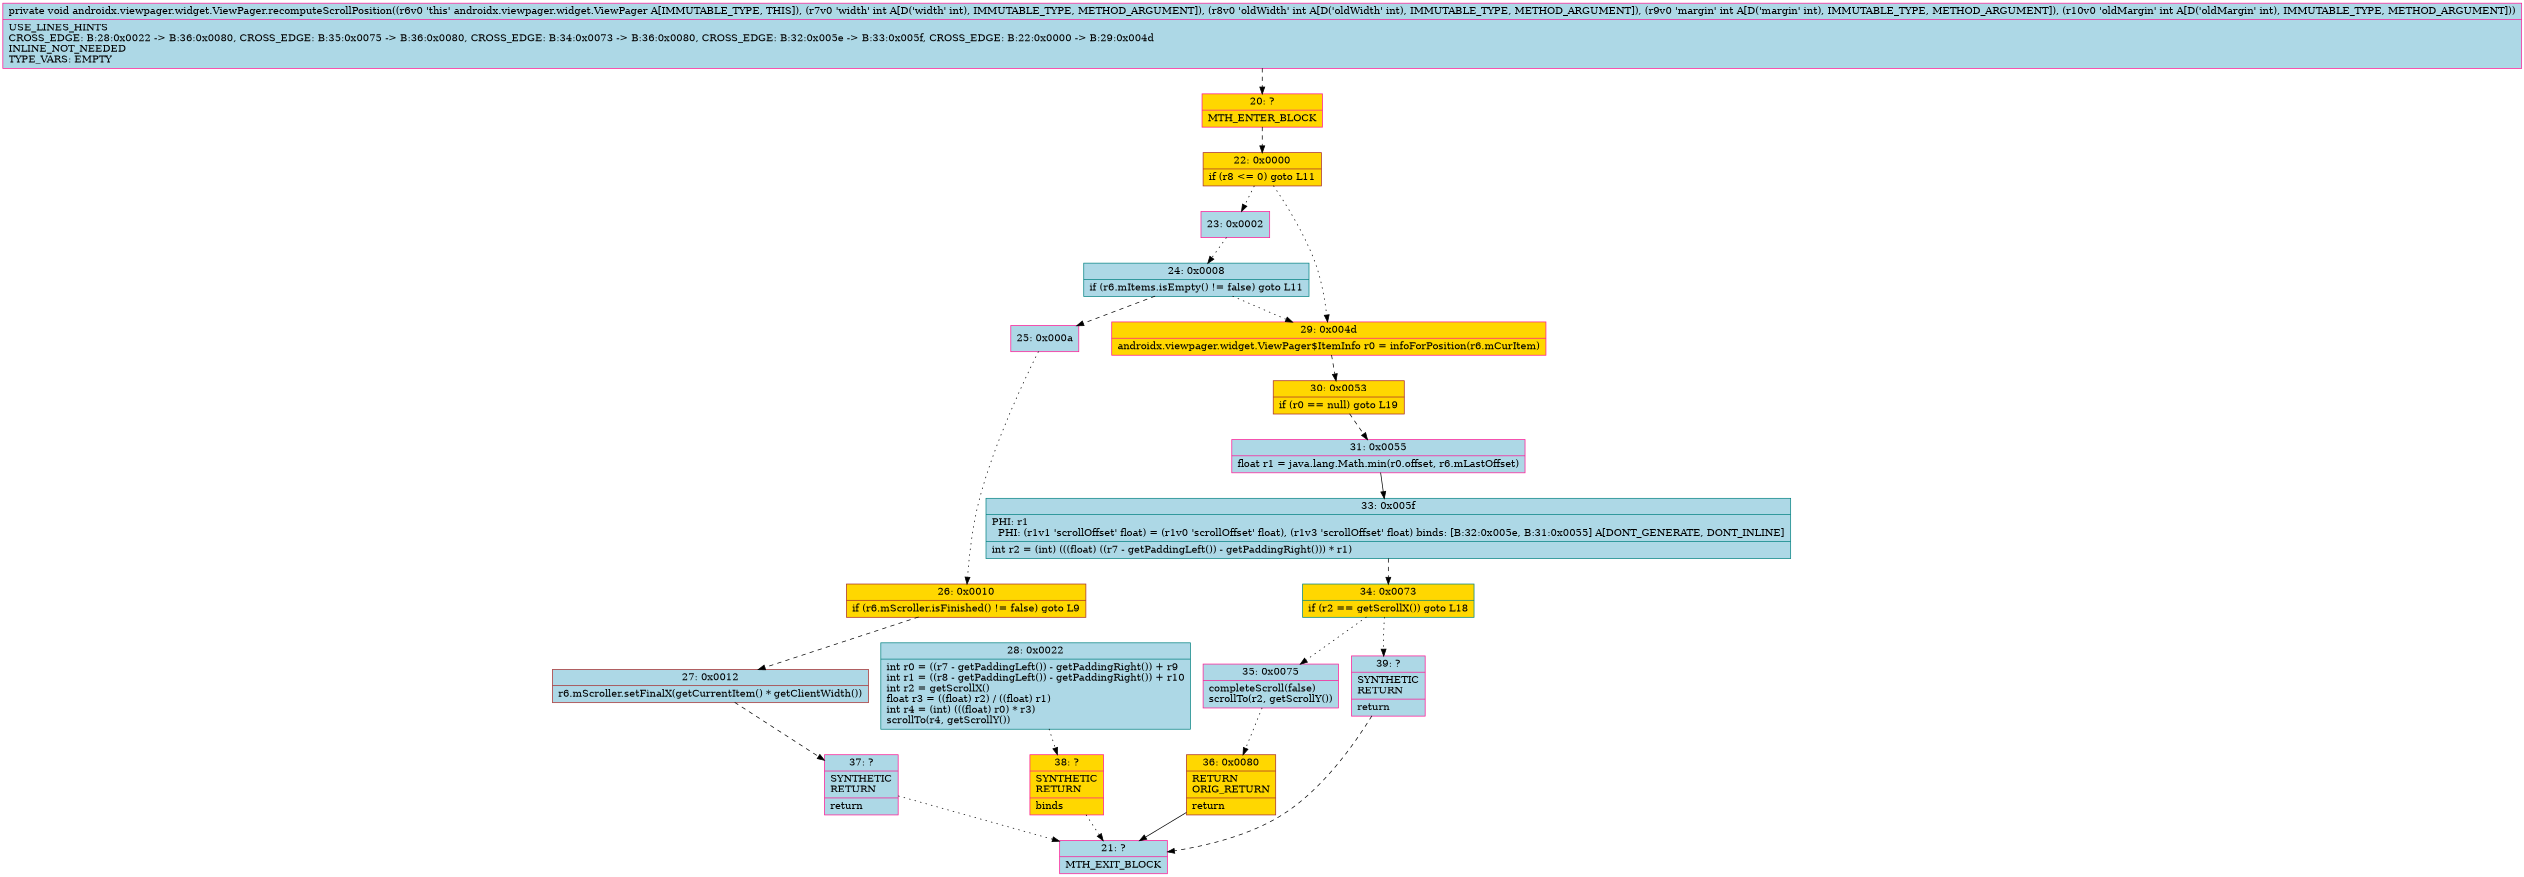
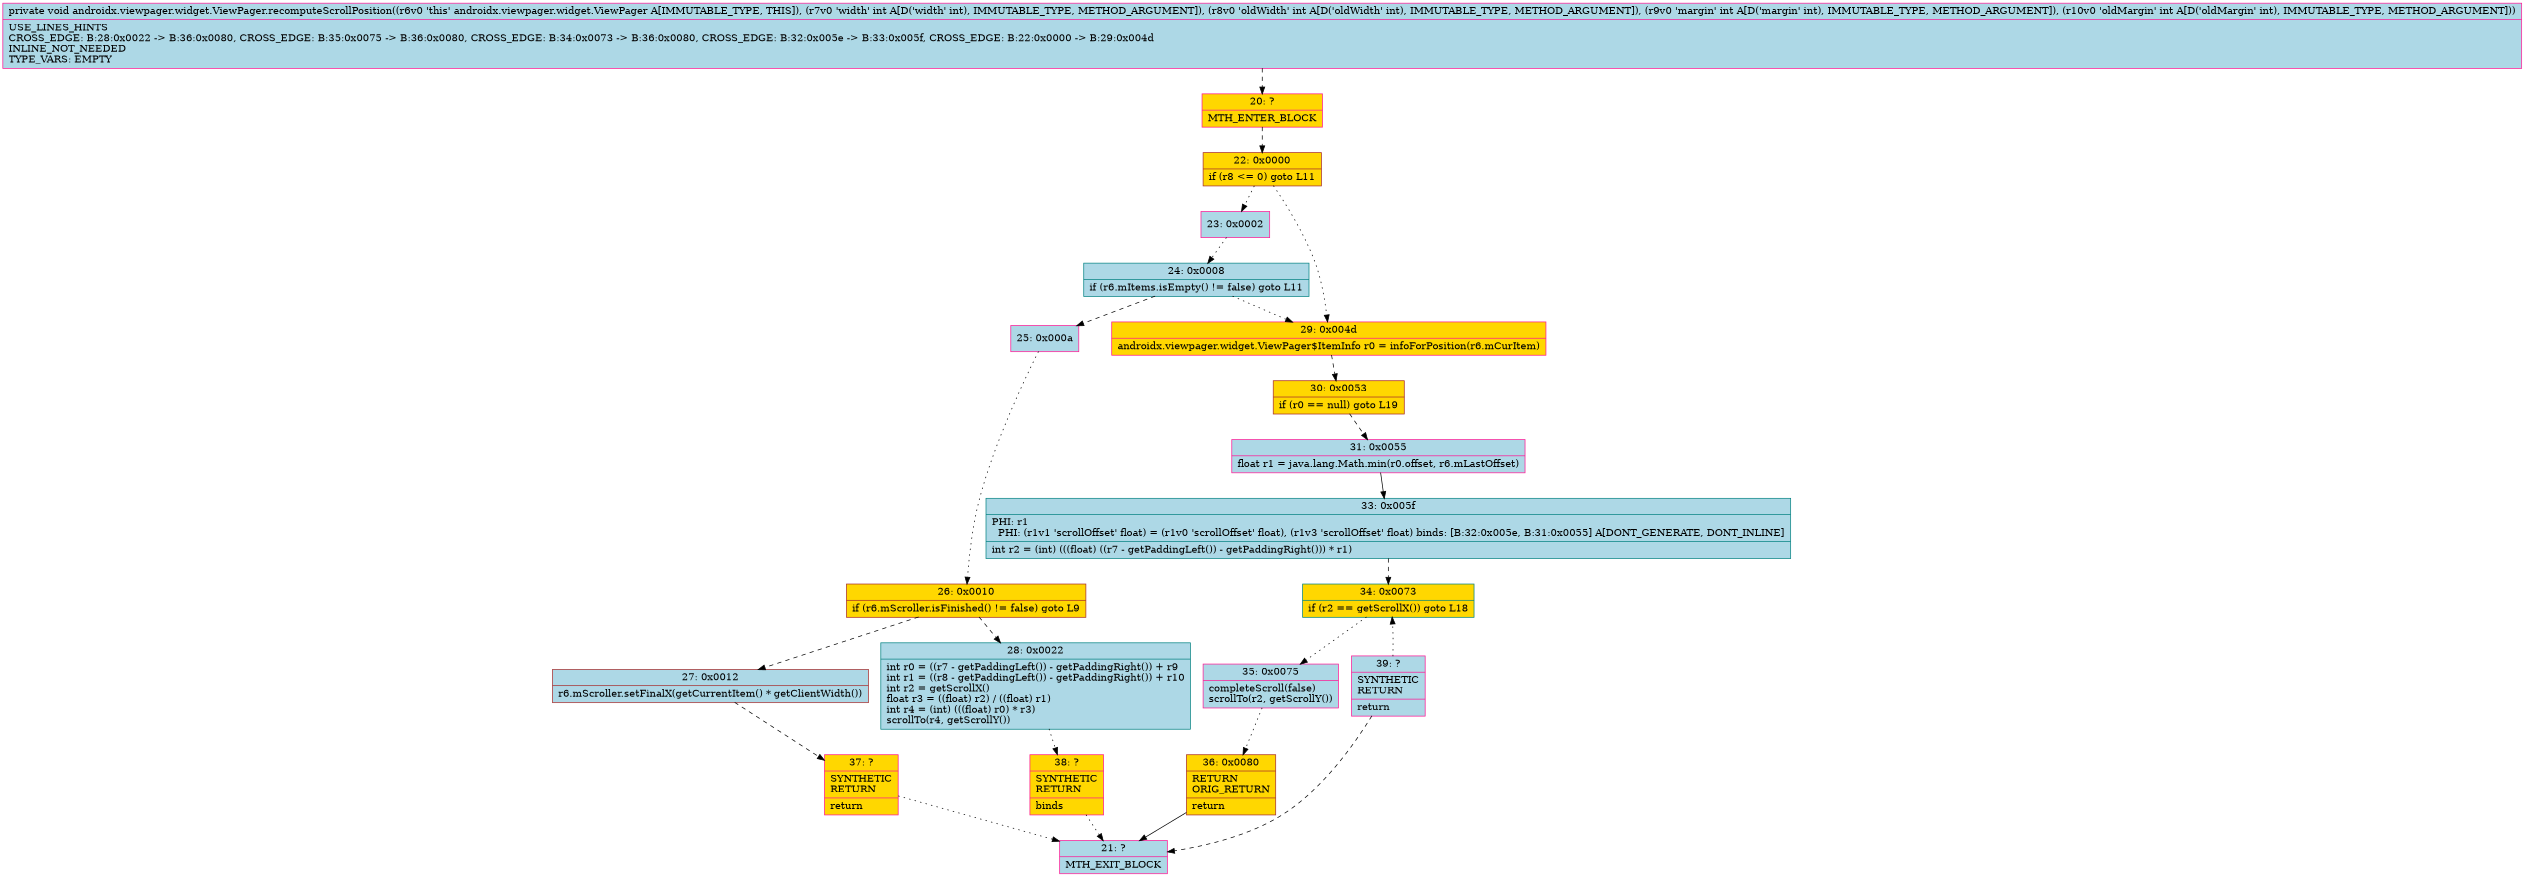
none -> (987, 627)
(1384, 633) -> (1393, 640)
(861, 785) -> (861, 785)
